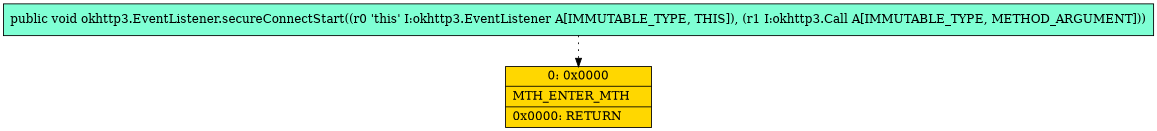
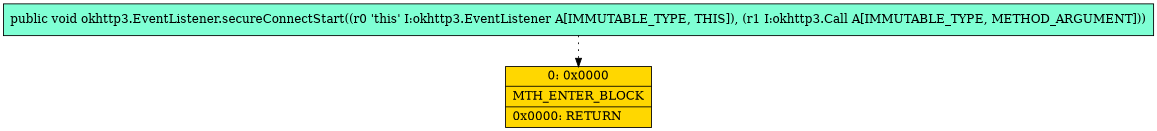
(571, 96) -> (579, 96)
